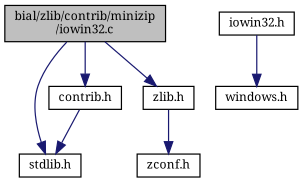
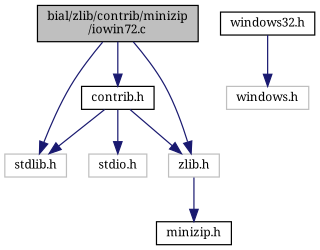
(85, 24) -> (118, 24)
(257, 24) -> (268, 24)
(169, 98) -> (194, 166)
(257, 98) -> (268, 98)
none -> (151, 128)
(50, 166) -> (36, 166)
none -> (118, 166)
(169, 166) -> (194, 233)
